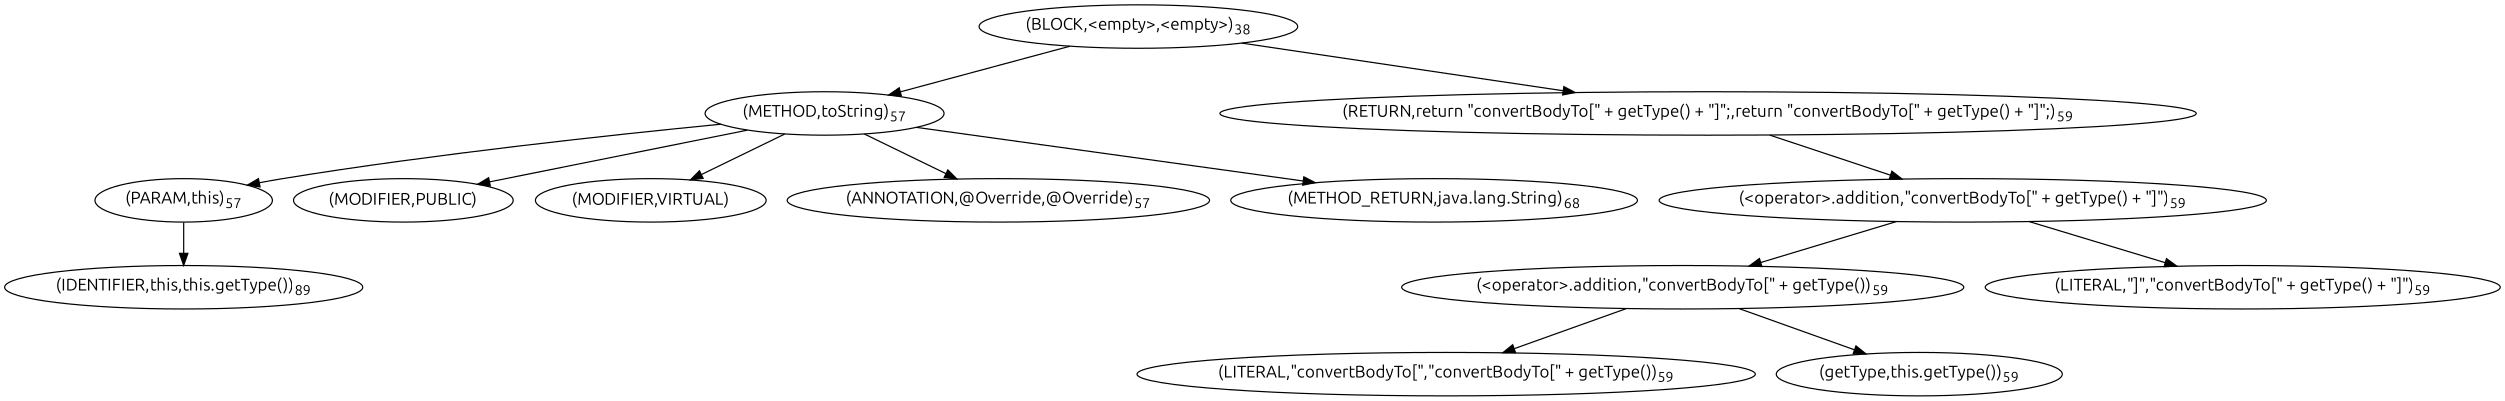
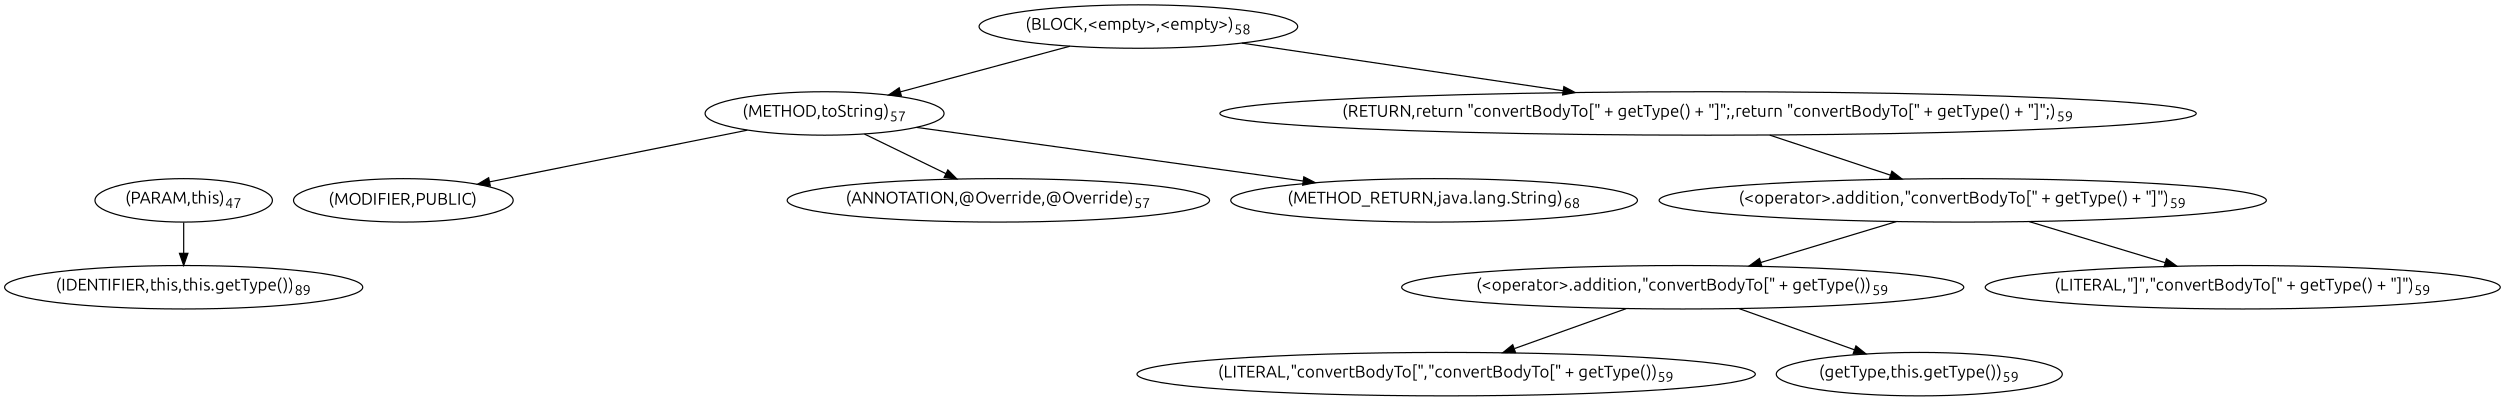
(1243, 25) -> (1243, 25)
(490, 150) -> none
(234, 199) -> (234, 199)
(651, 200) -> none
